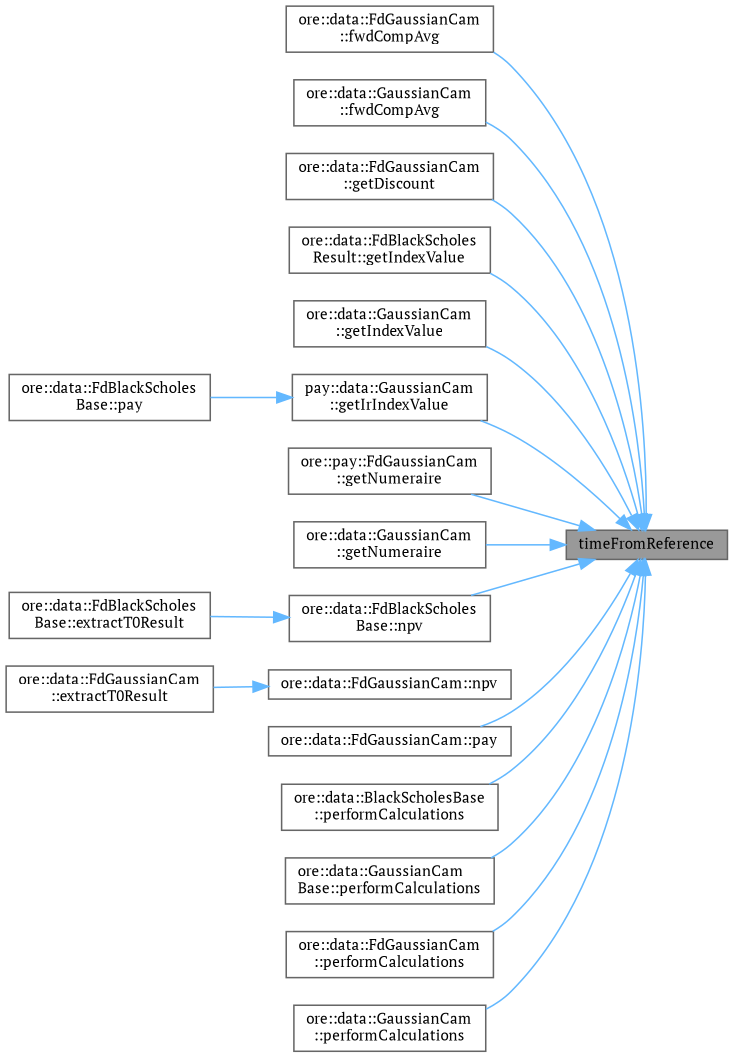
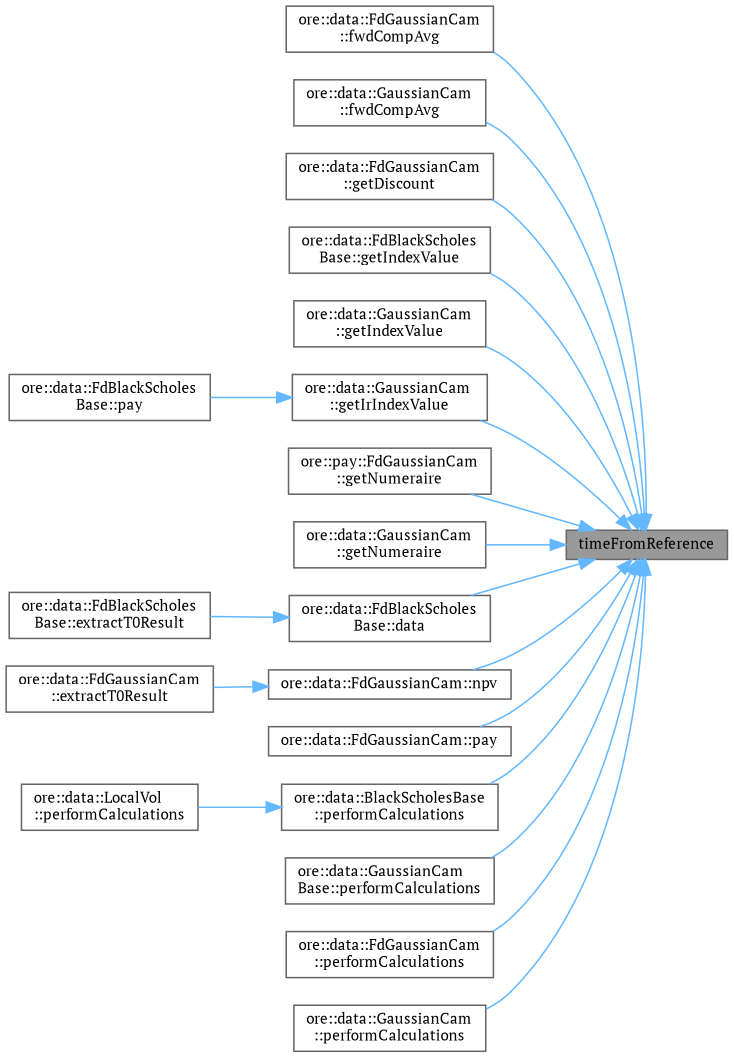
(390, 250) -> (390, 250)
(390, 397) -> (390, 397)
(390, 618) -> (390, 618)
none -> (553, 629)
none -> (110, 807)
